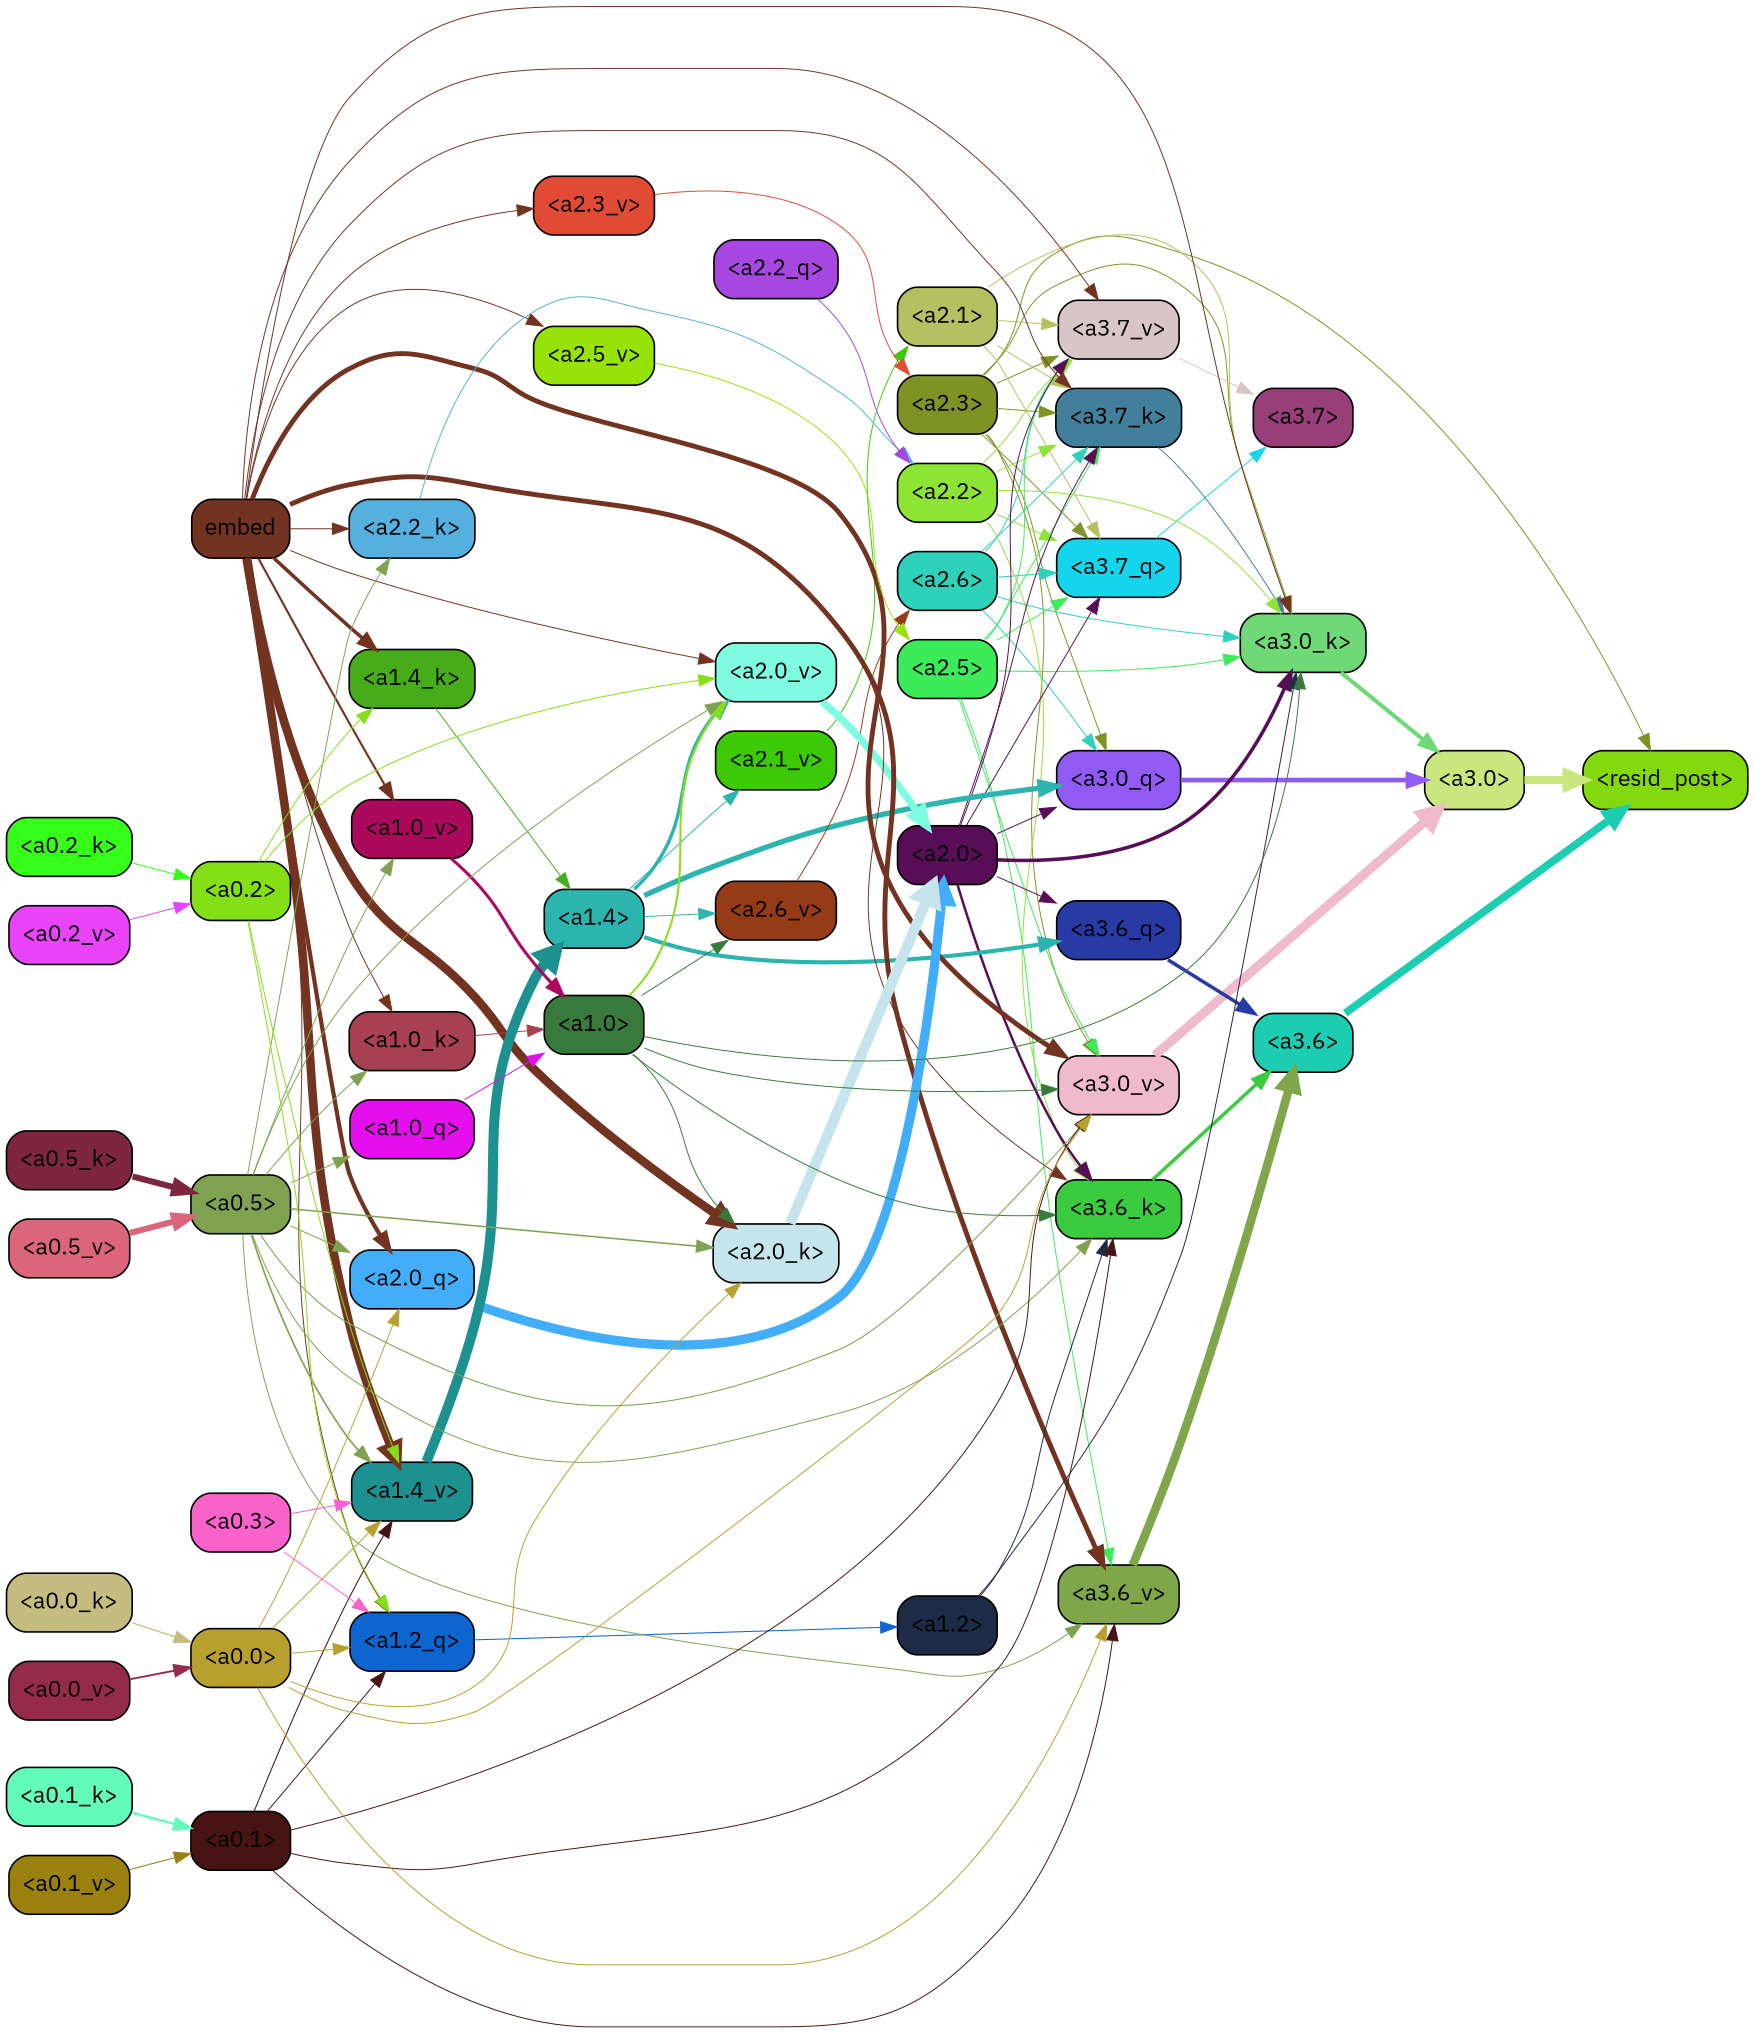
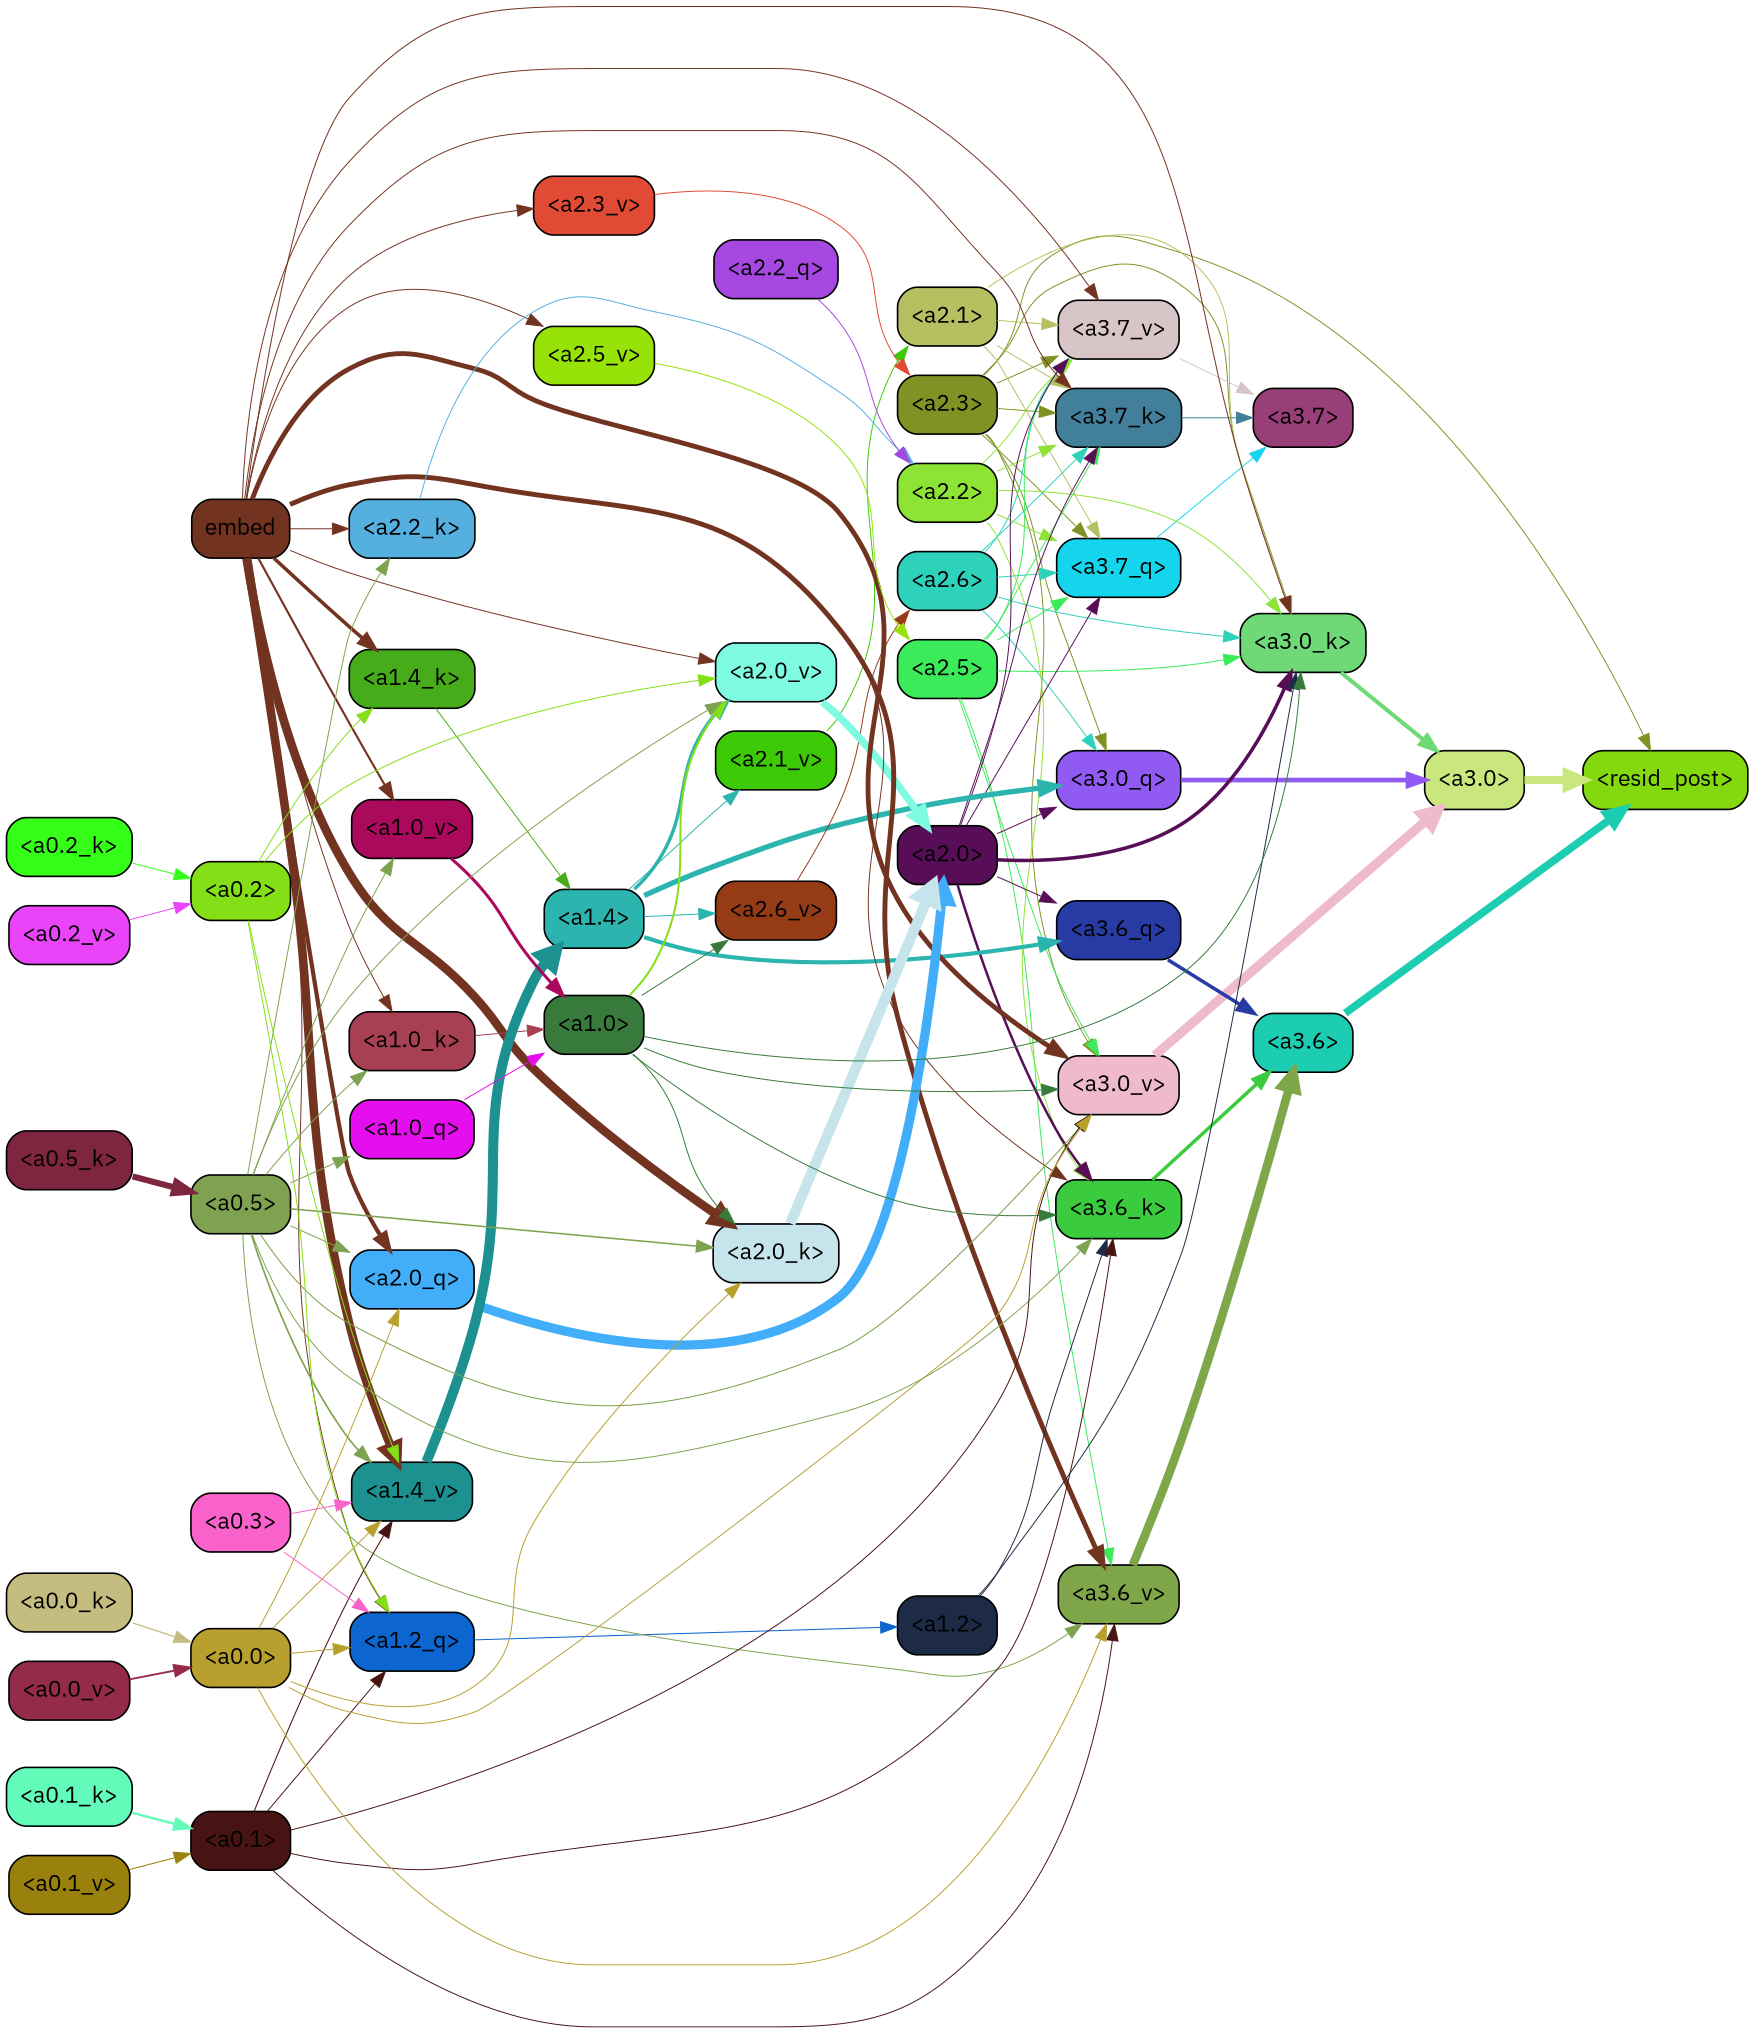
(1222, 519) -> (1209, 418)
(69, 1248) -> none
